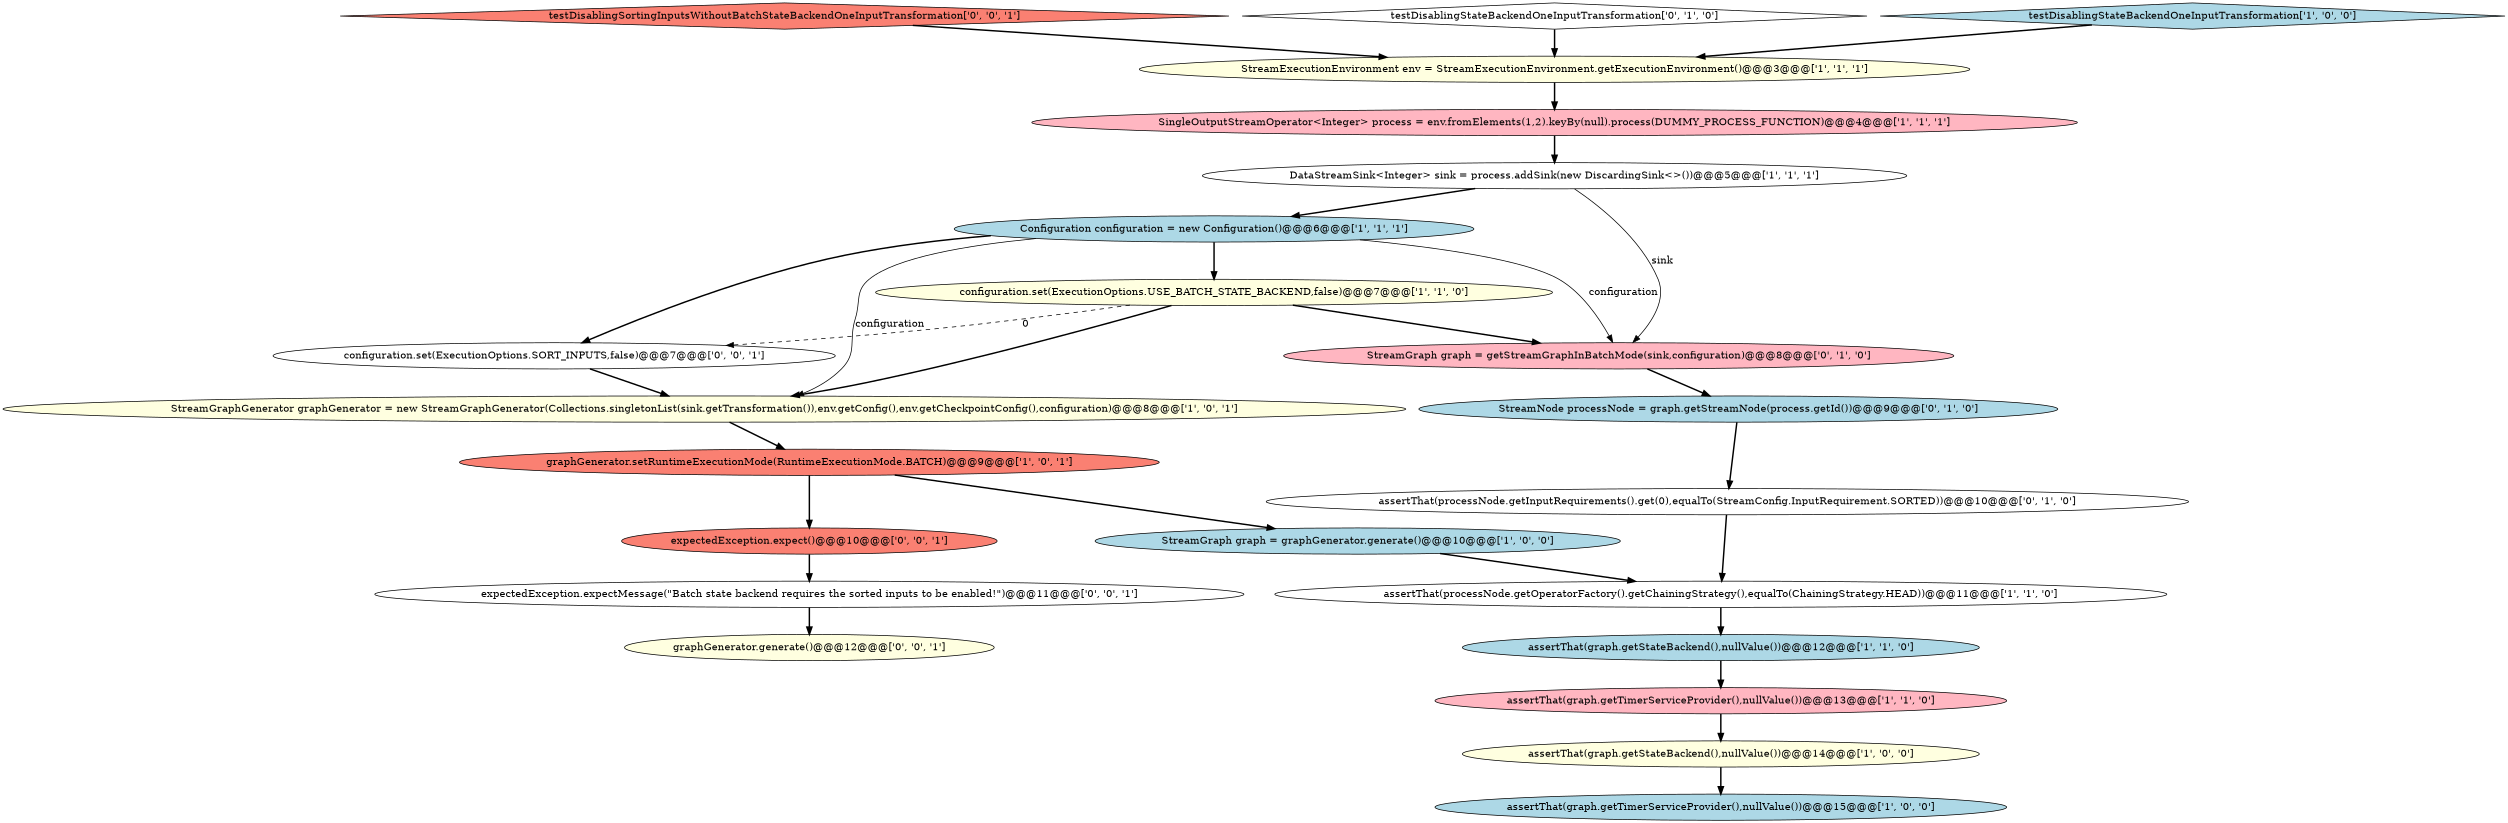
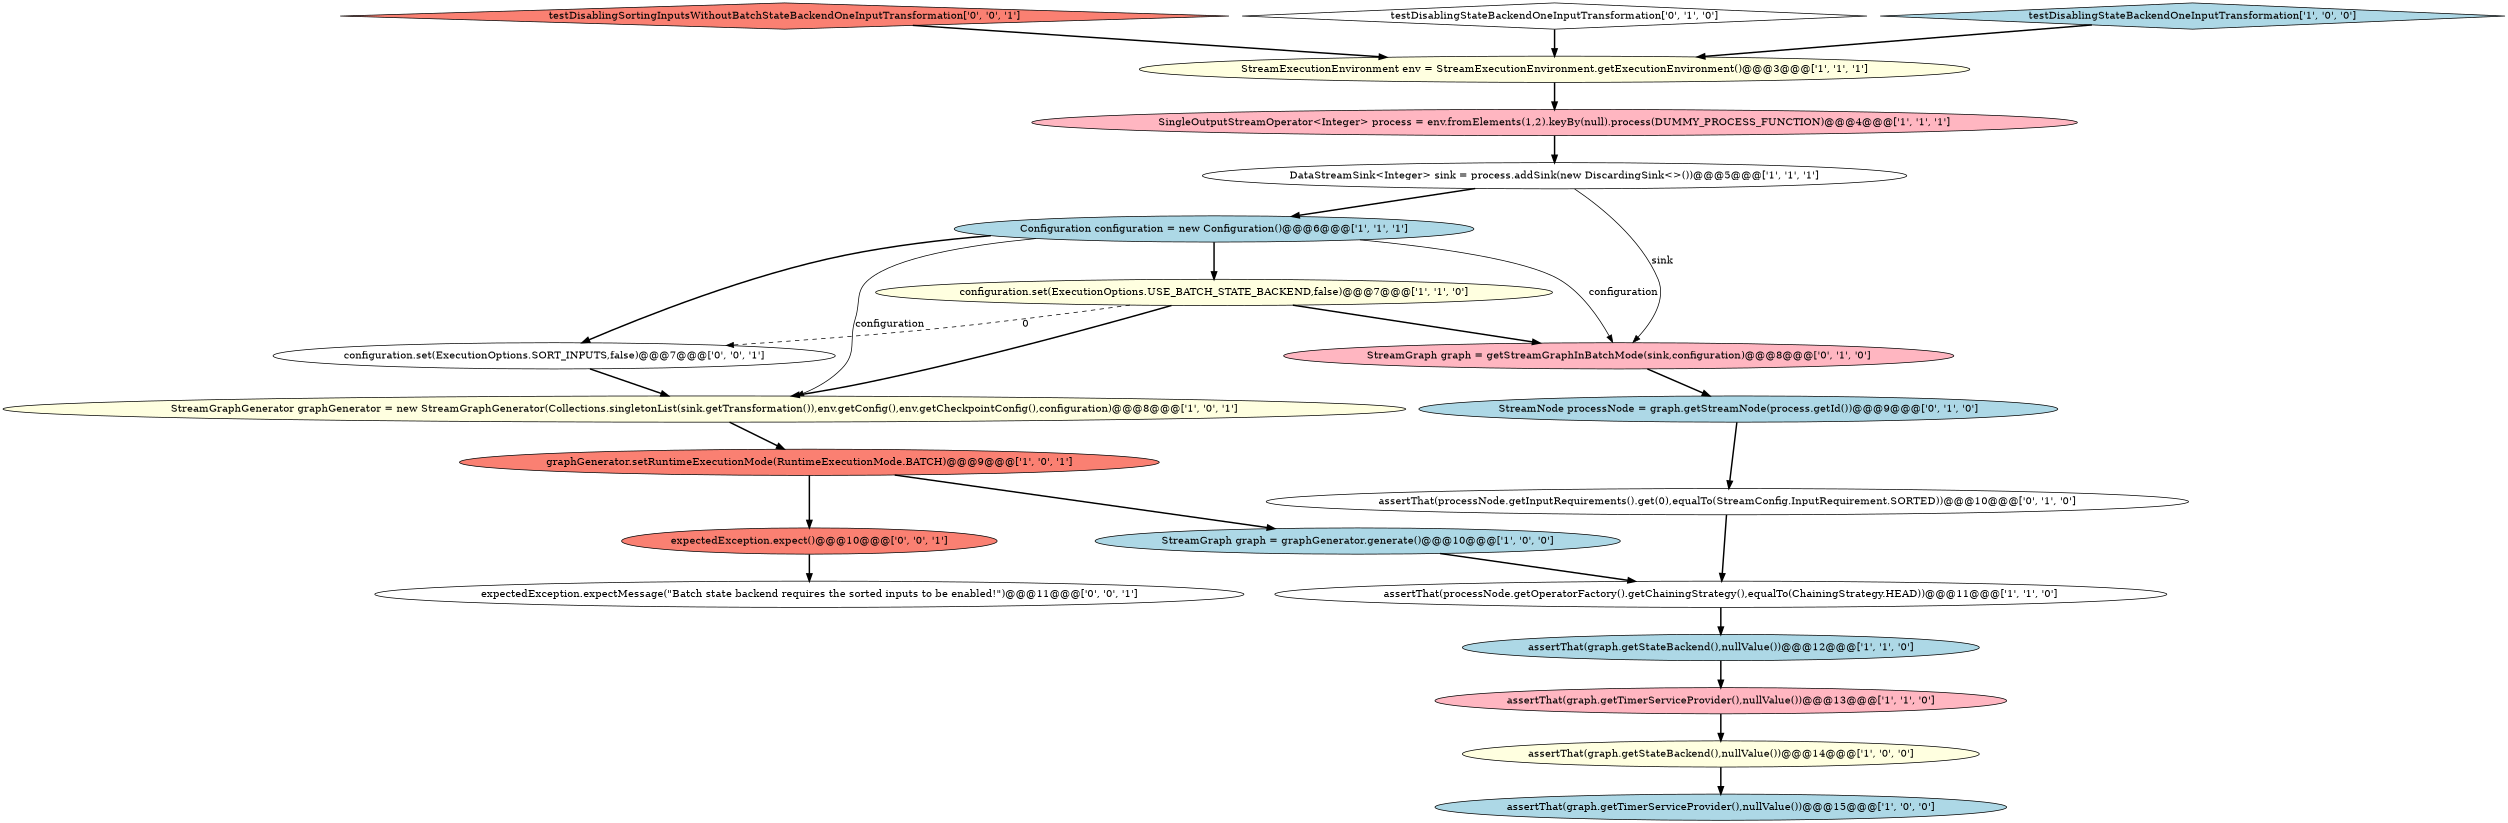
(809, 648) -> none
